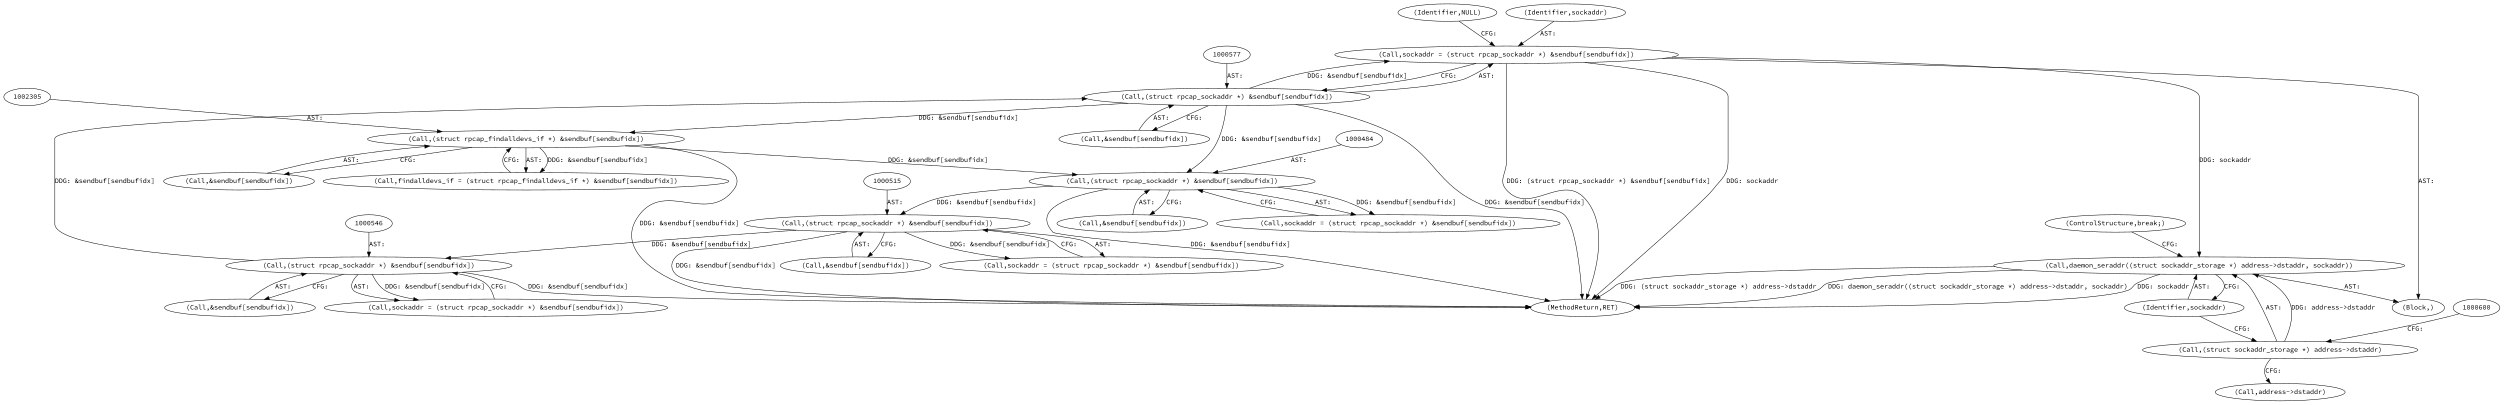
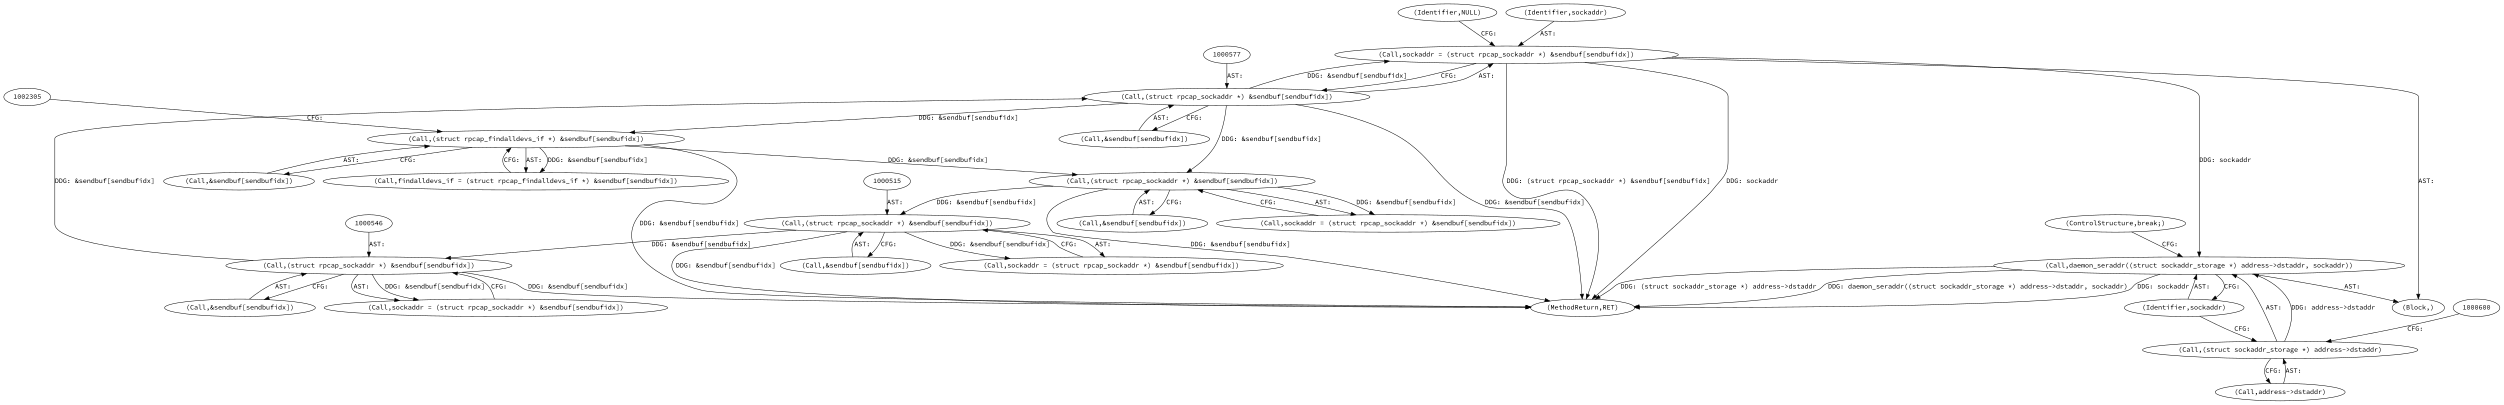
(317, 118) -> (317, 118)
(1359, 139) -> none
none -> (2286, 374)
